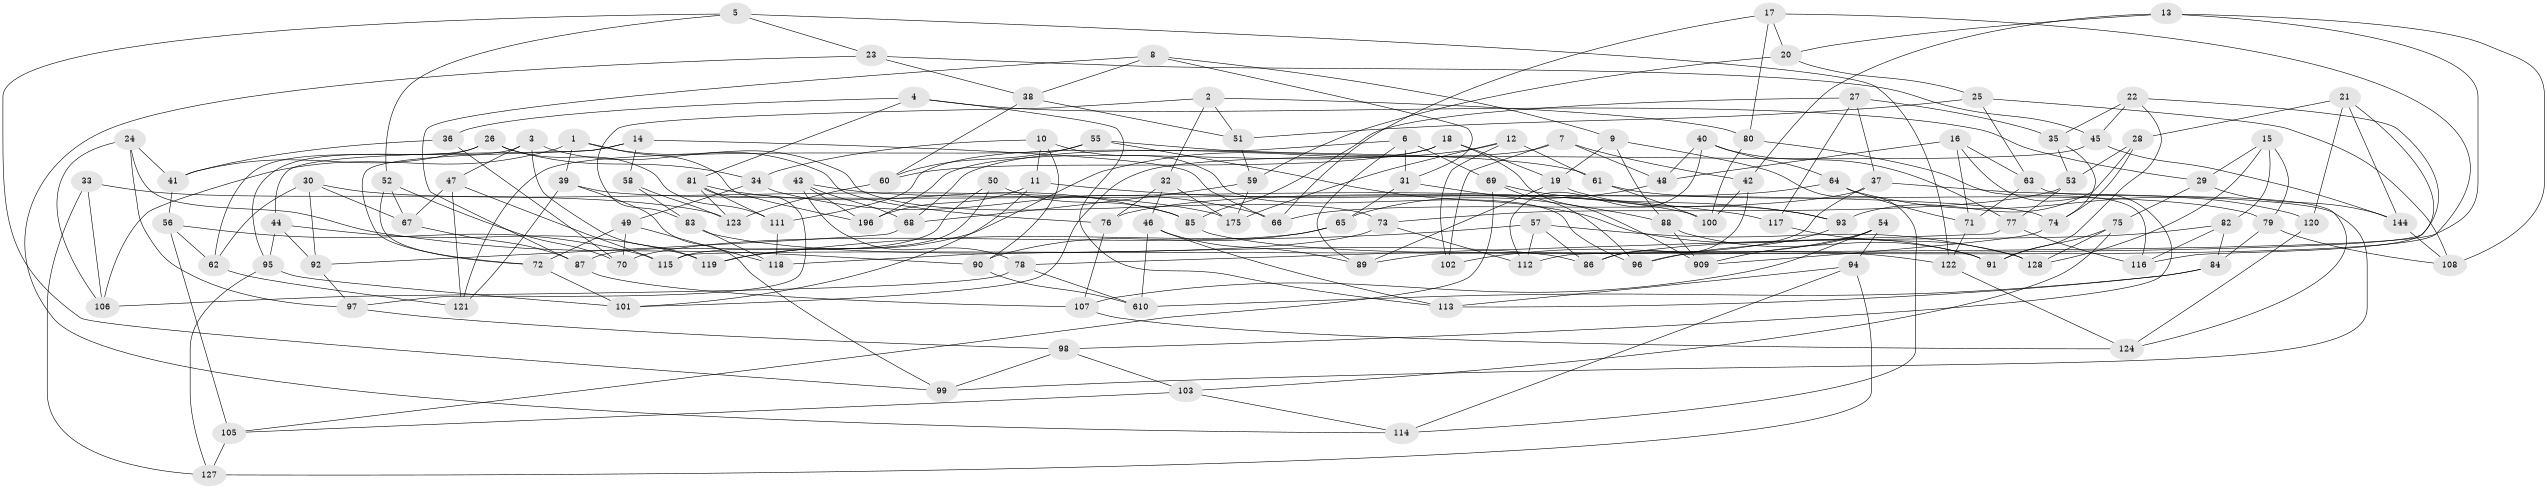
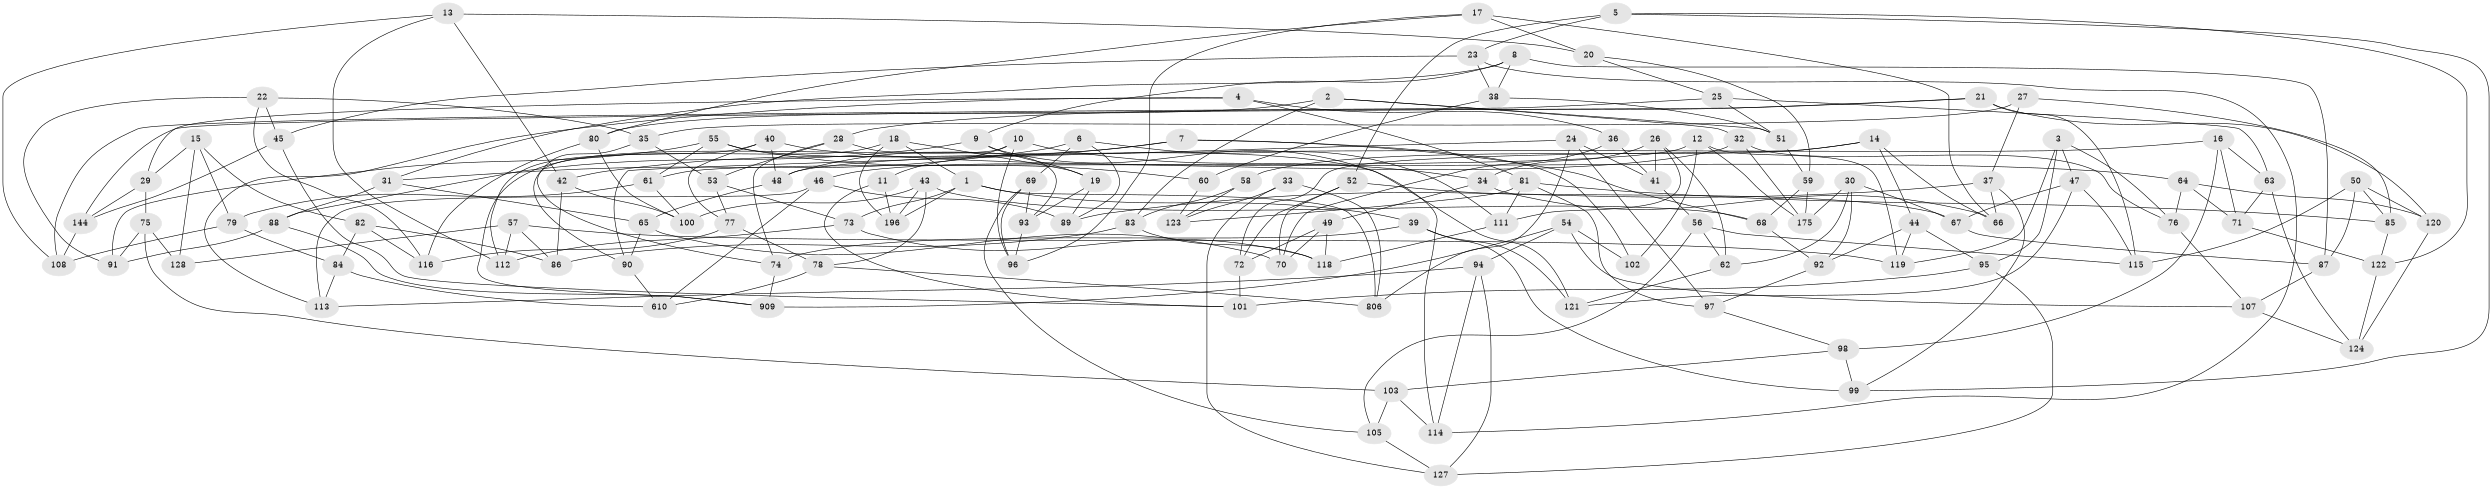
(1100, 165) -> (931, 160)
none -> (2395, 202)
(1776, 223) -> none
(103, 307) -> (1374, 307)
